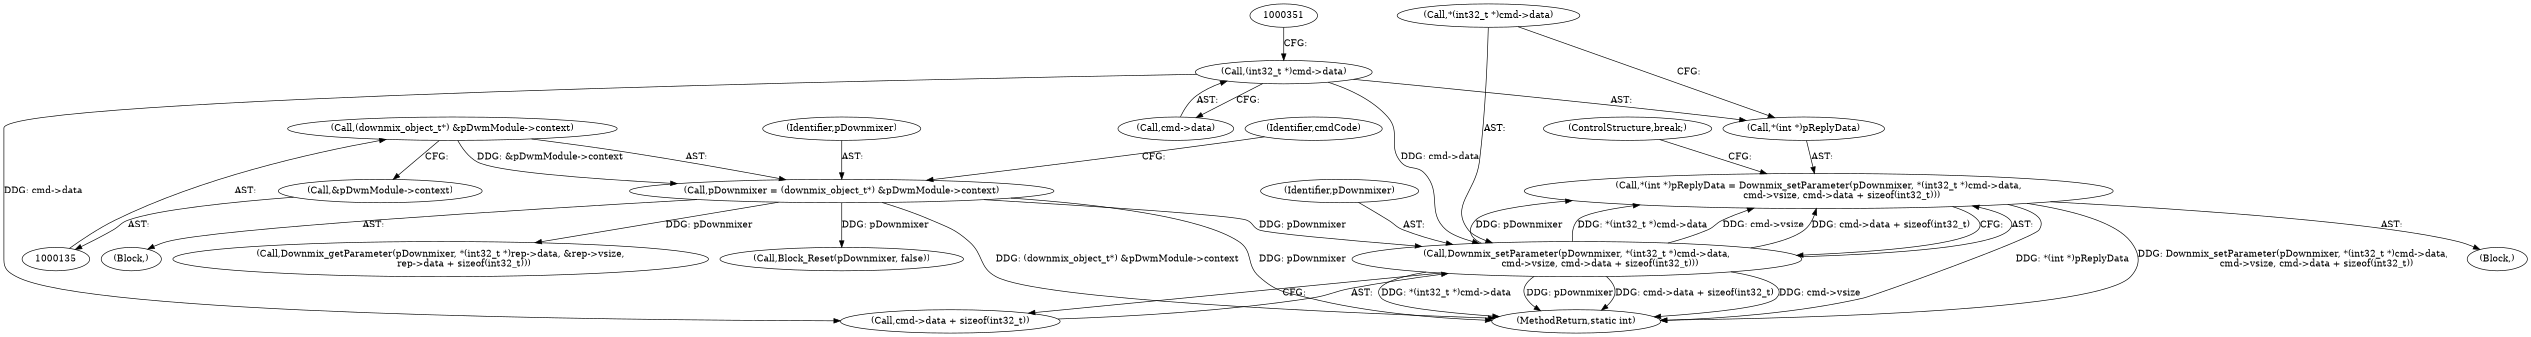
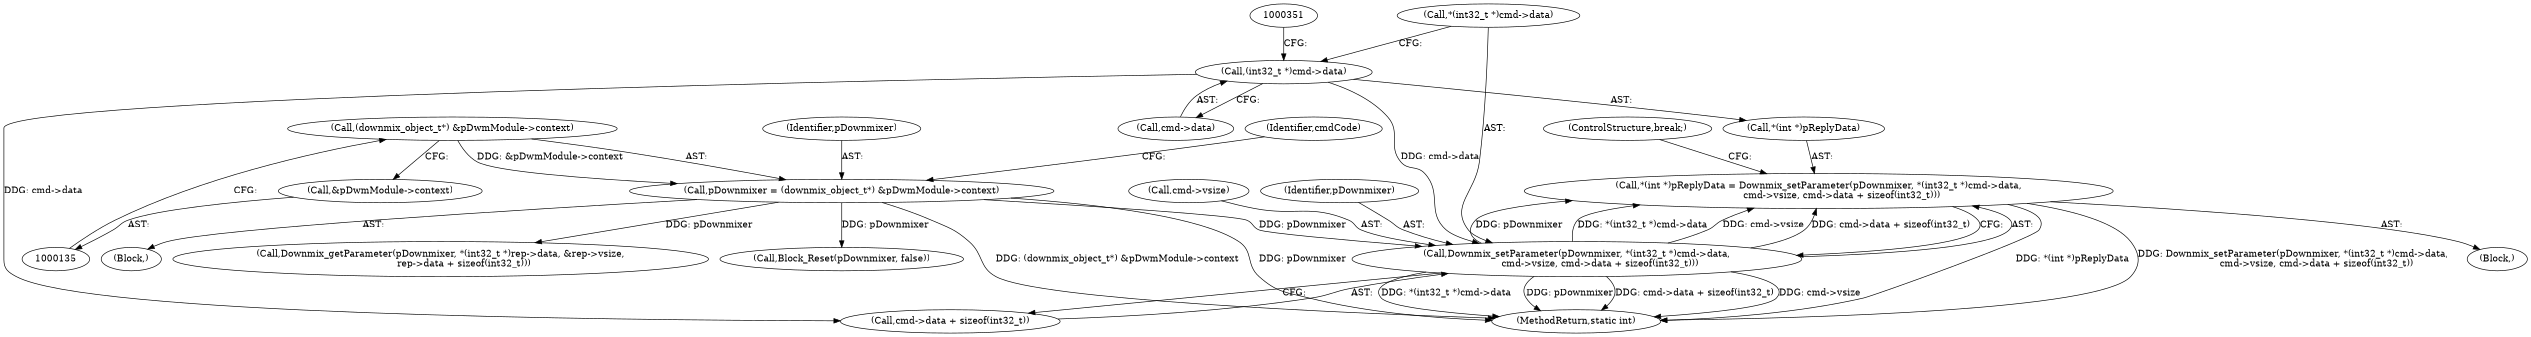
(1643, 71) -> (1389, 43)
(247, 191) -> (247, 191)
none -> (1189, 191)
